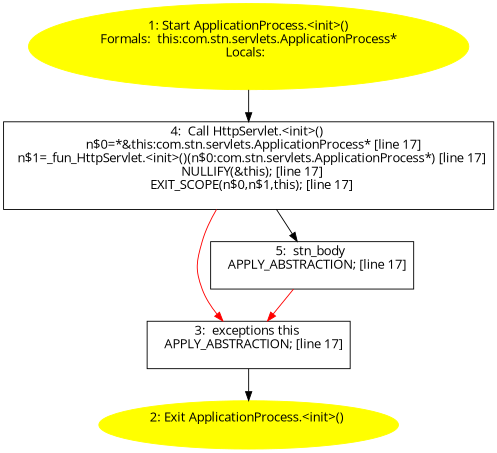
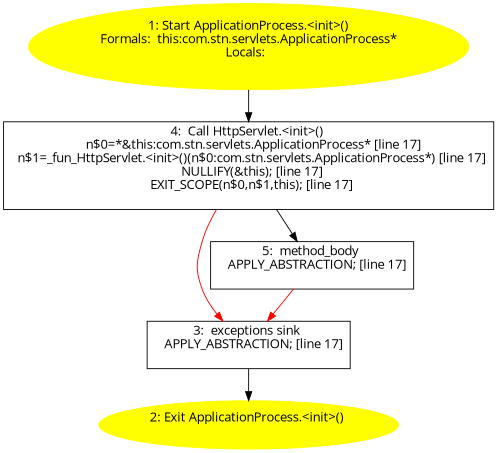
(312, 265) -> (312, 265)
(249, 345) -> (249, 345)
